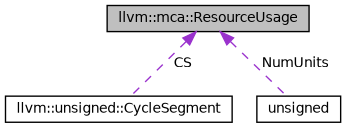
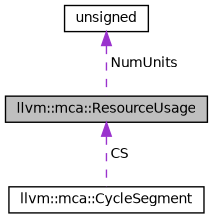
(258, 69) -> (106, 71)
(119, 109) -> (106, 200)
